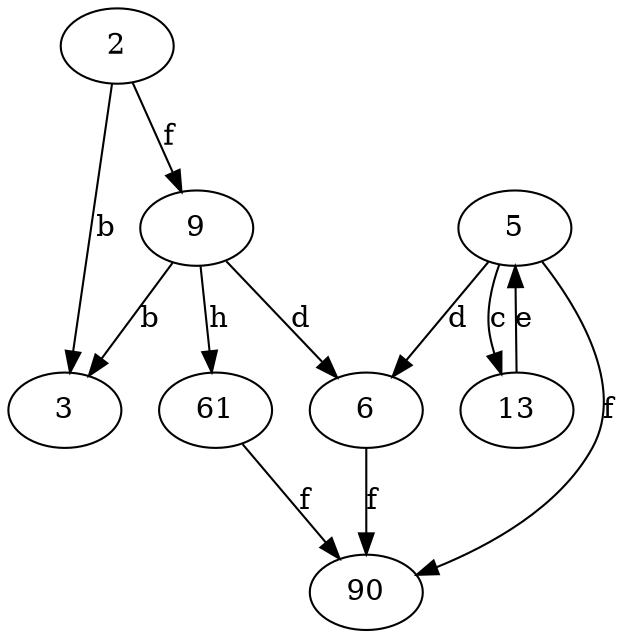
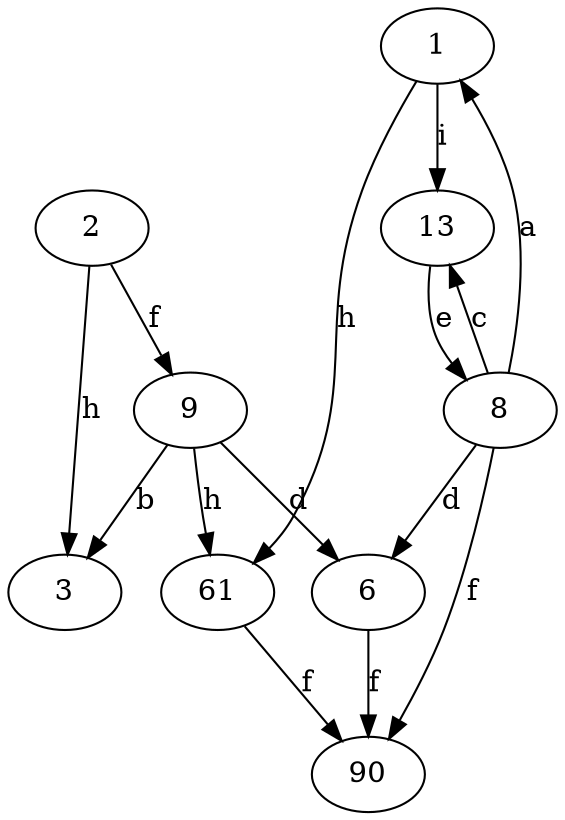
none -> (437, 46)
(107, 228) -> (92, 410)
(515, 228) -> (500, 410)
